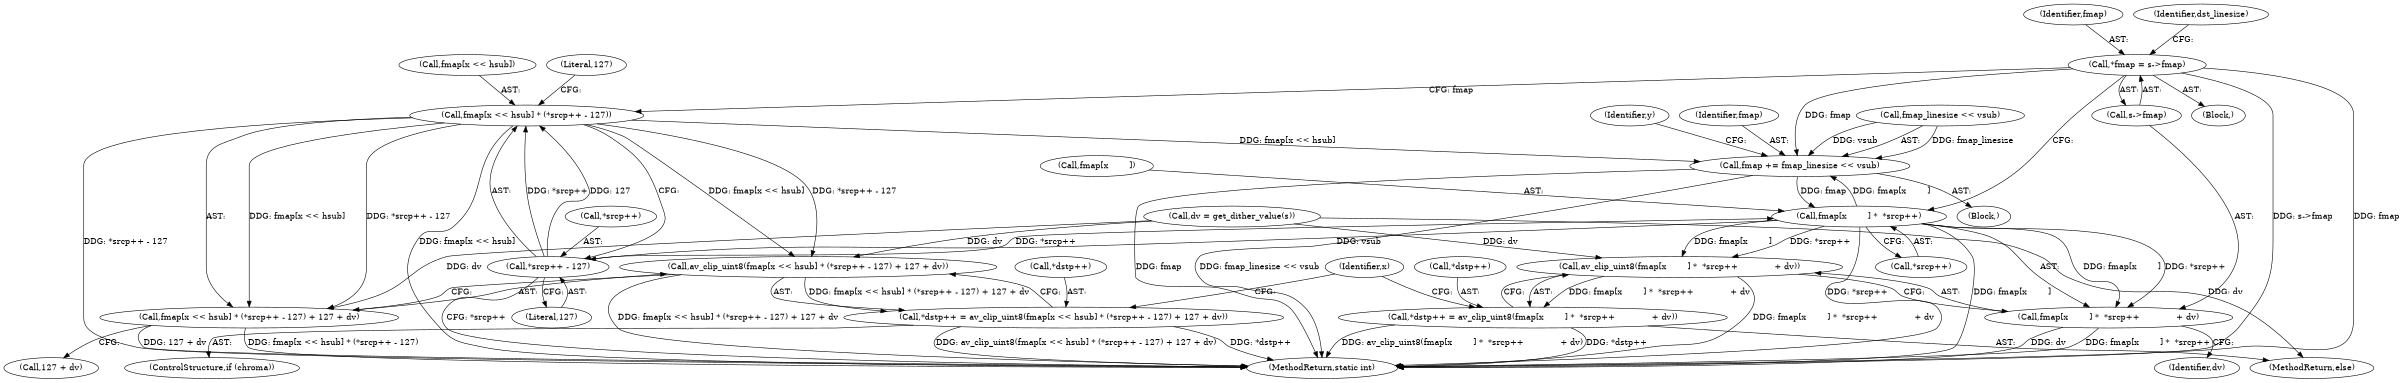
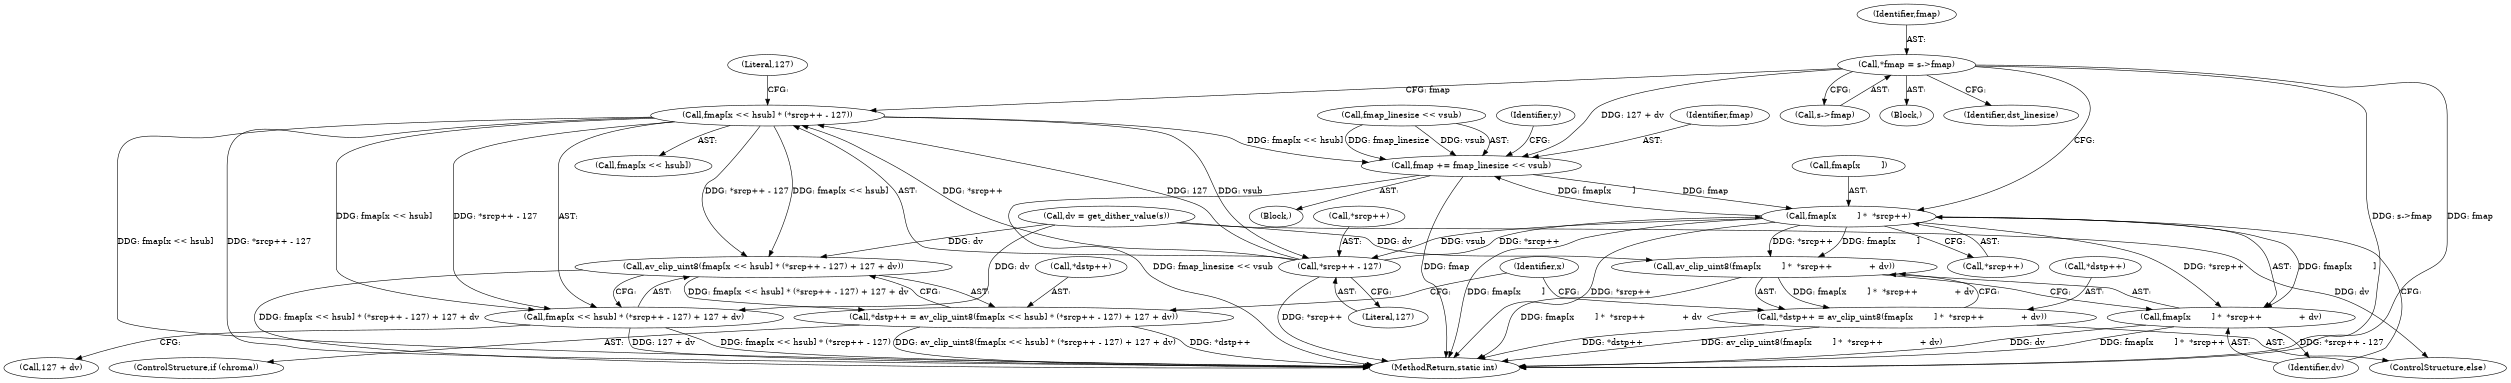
(2171, 38) -> (1956, 89)
(495, 88) -> (697, 137)
(2131, 90) -> (1842, 90)
(1828, 116) -> (1633, 116)
(670, 191) -> (1240, 191)
(2230, 214) -> (2253, 358)
none -> (2234, 228)
(476, 318) -> (1312, 318)
(2225, 343) -> (2342, 343)
(2312, 368) -> (2438, 368)
